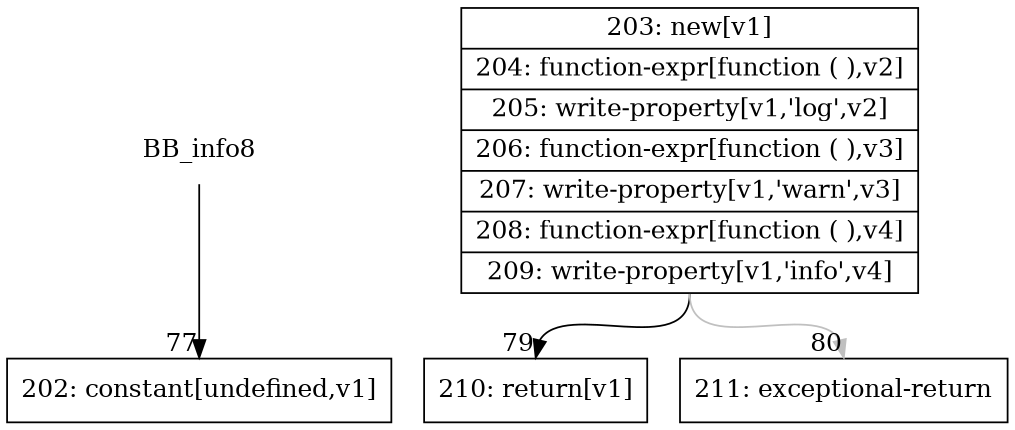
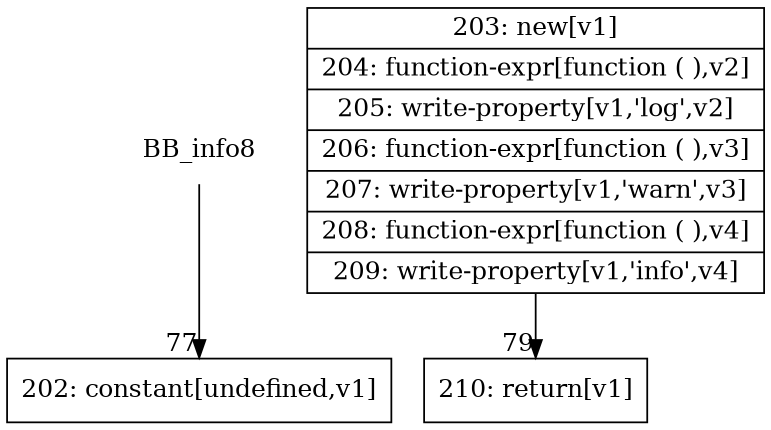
(844, 390) -> none
